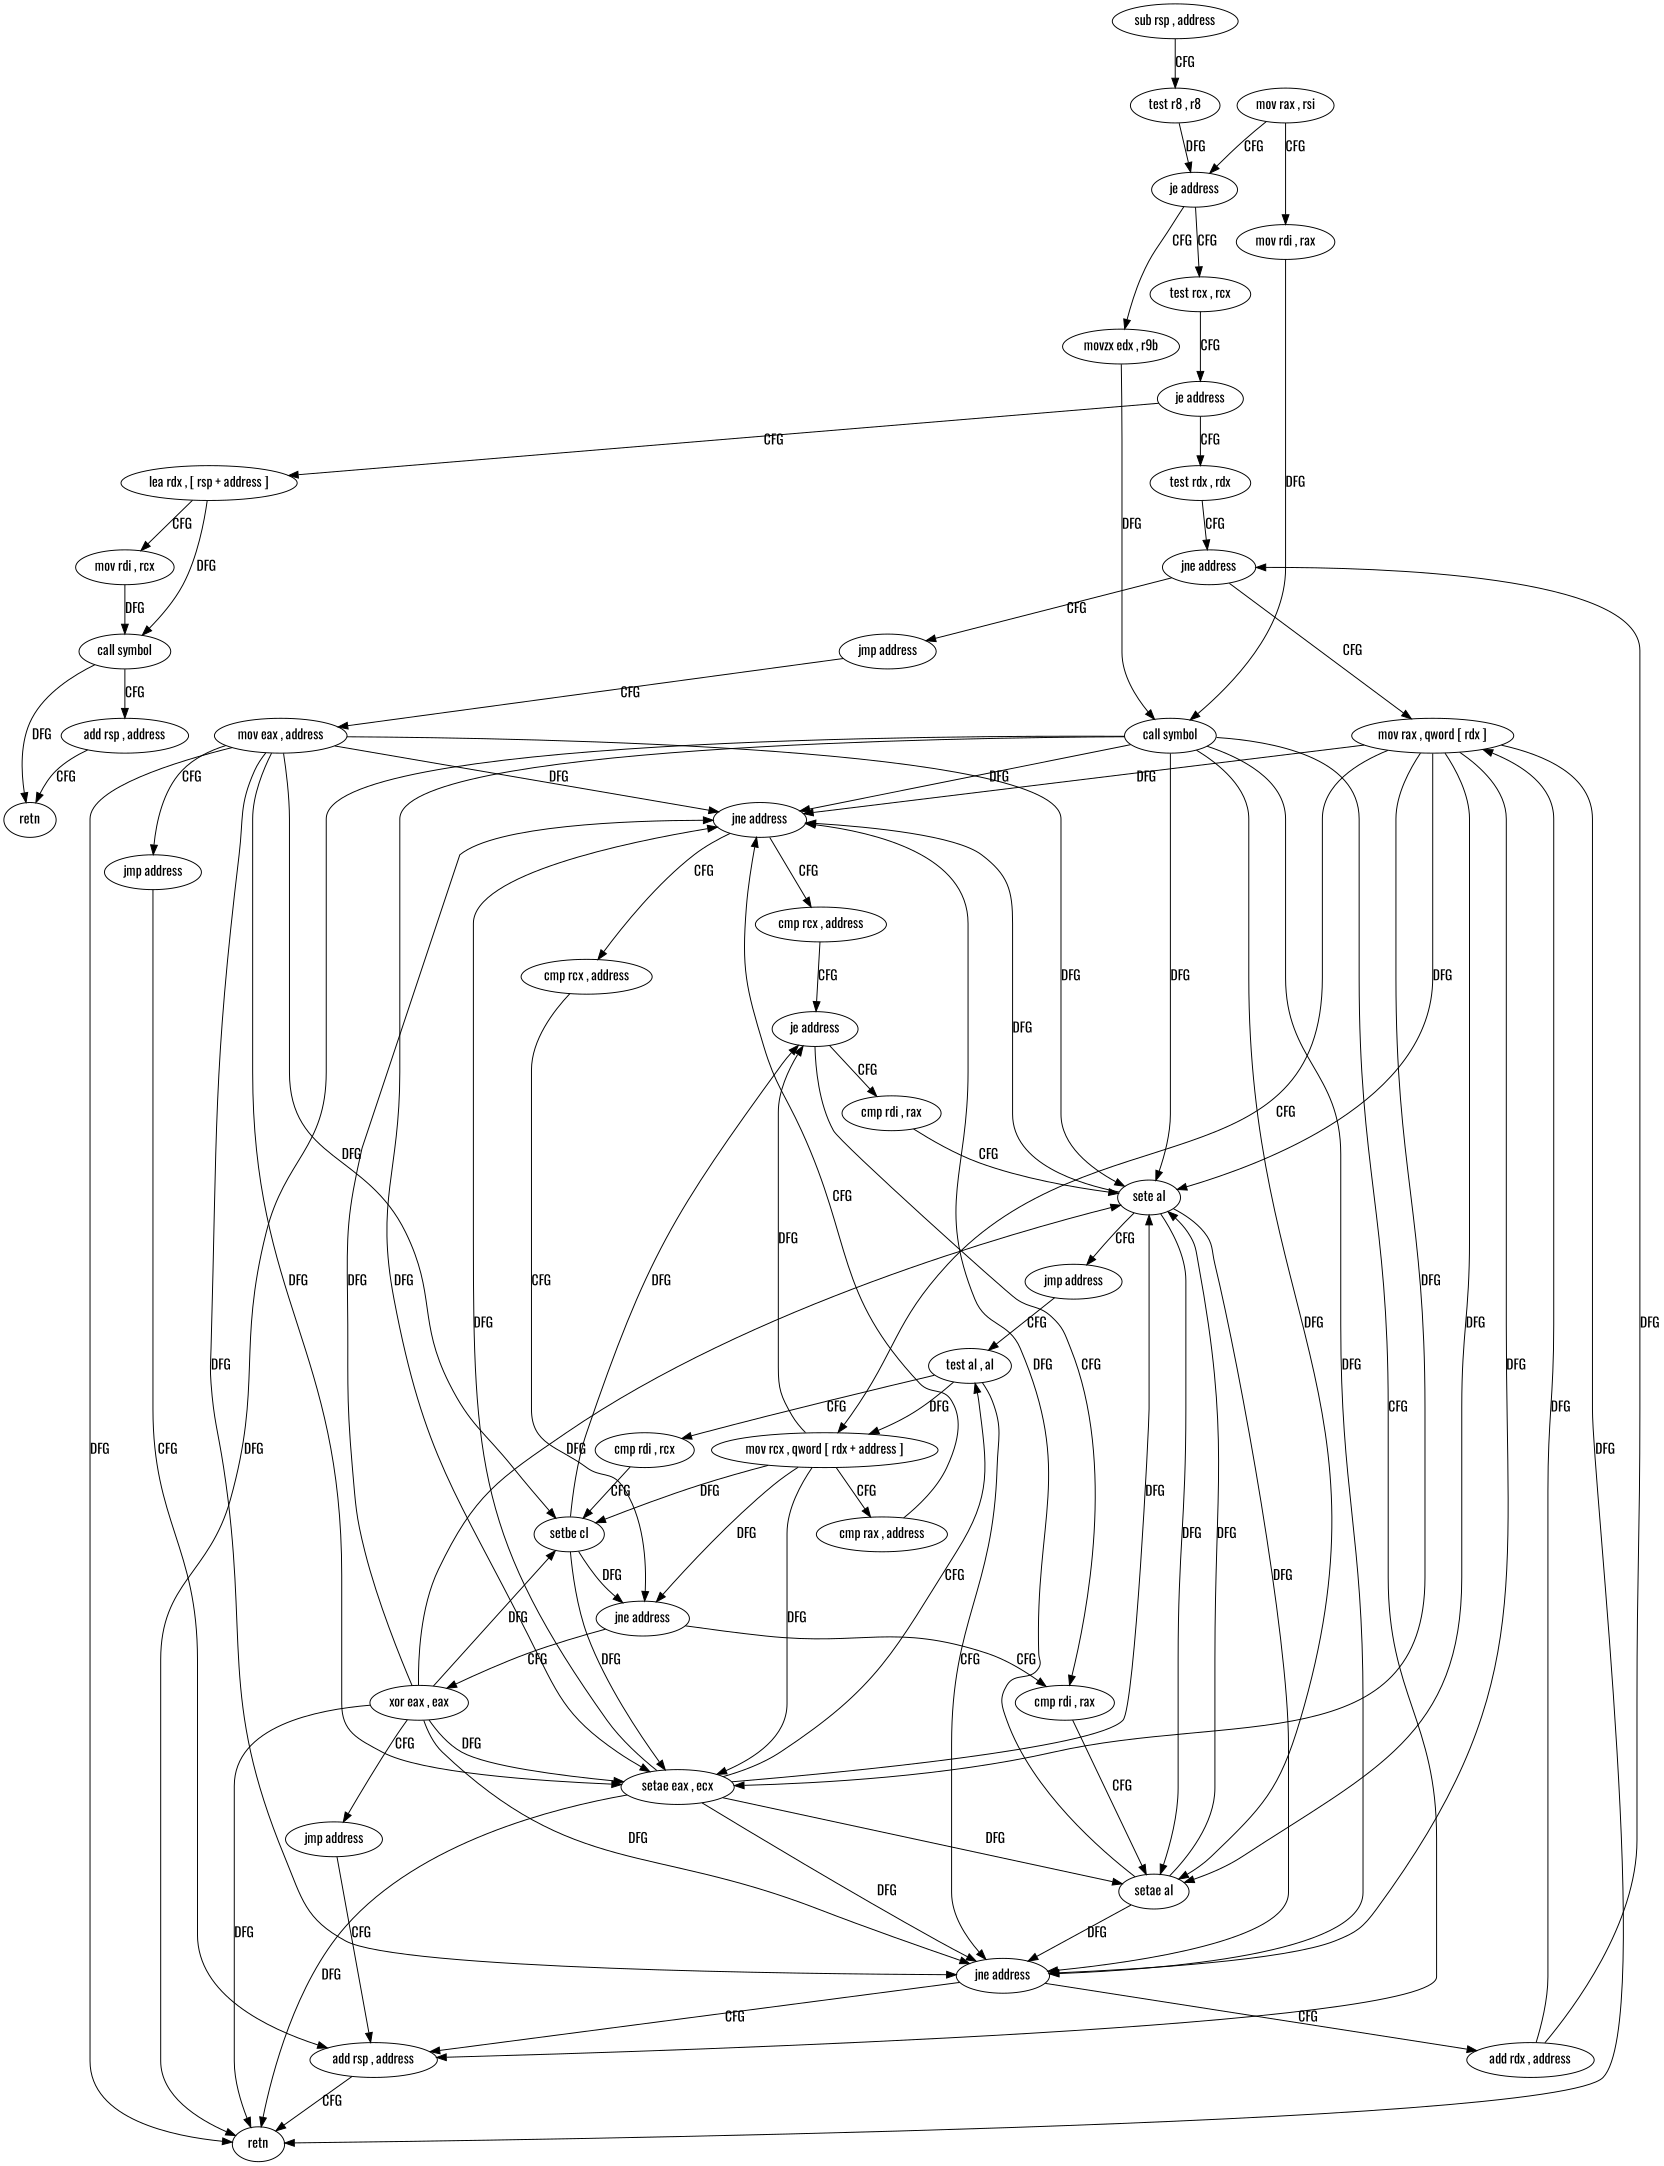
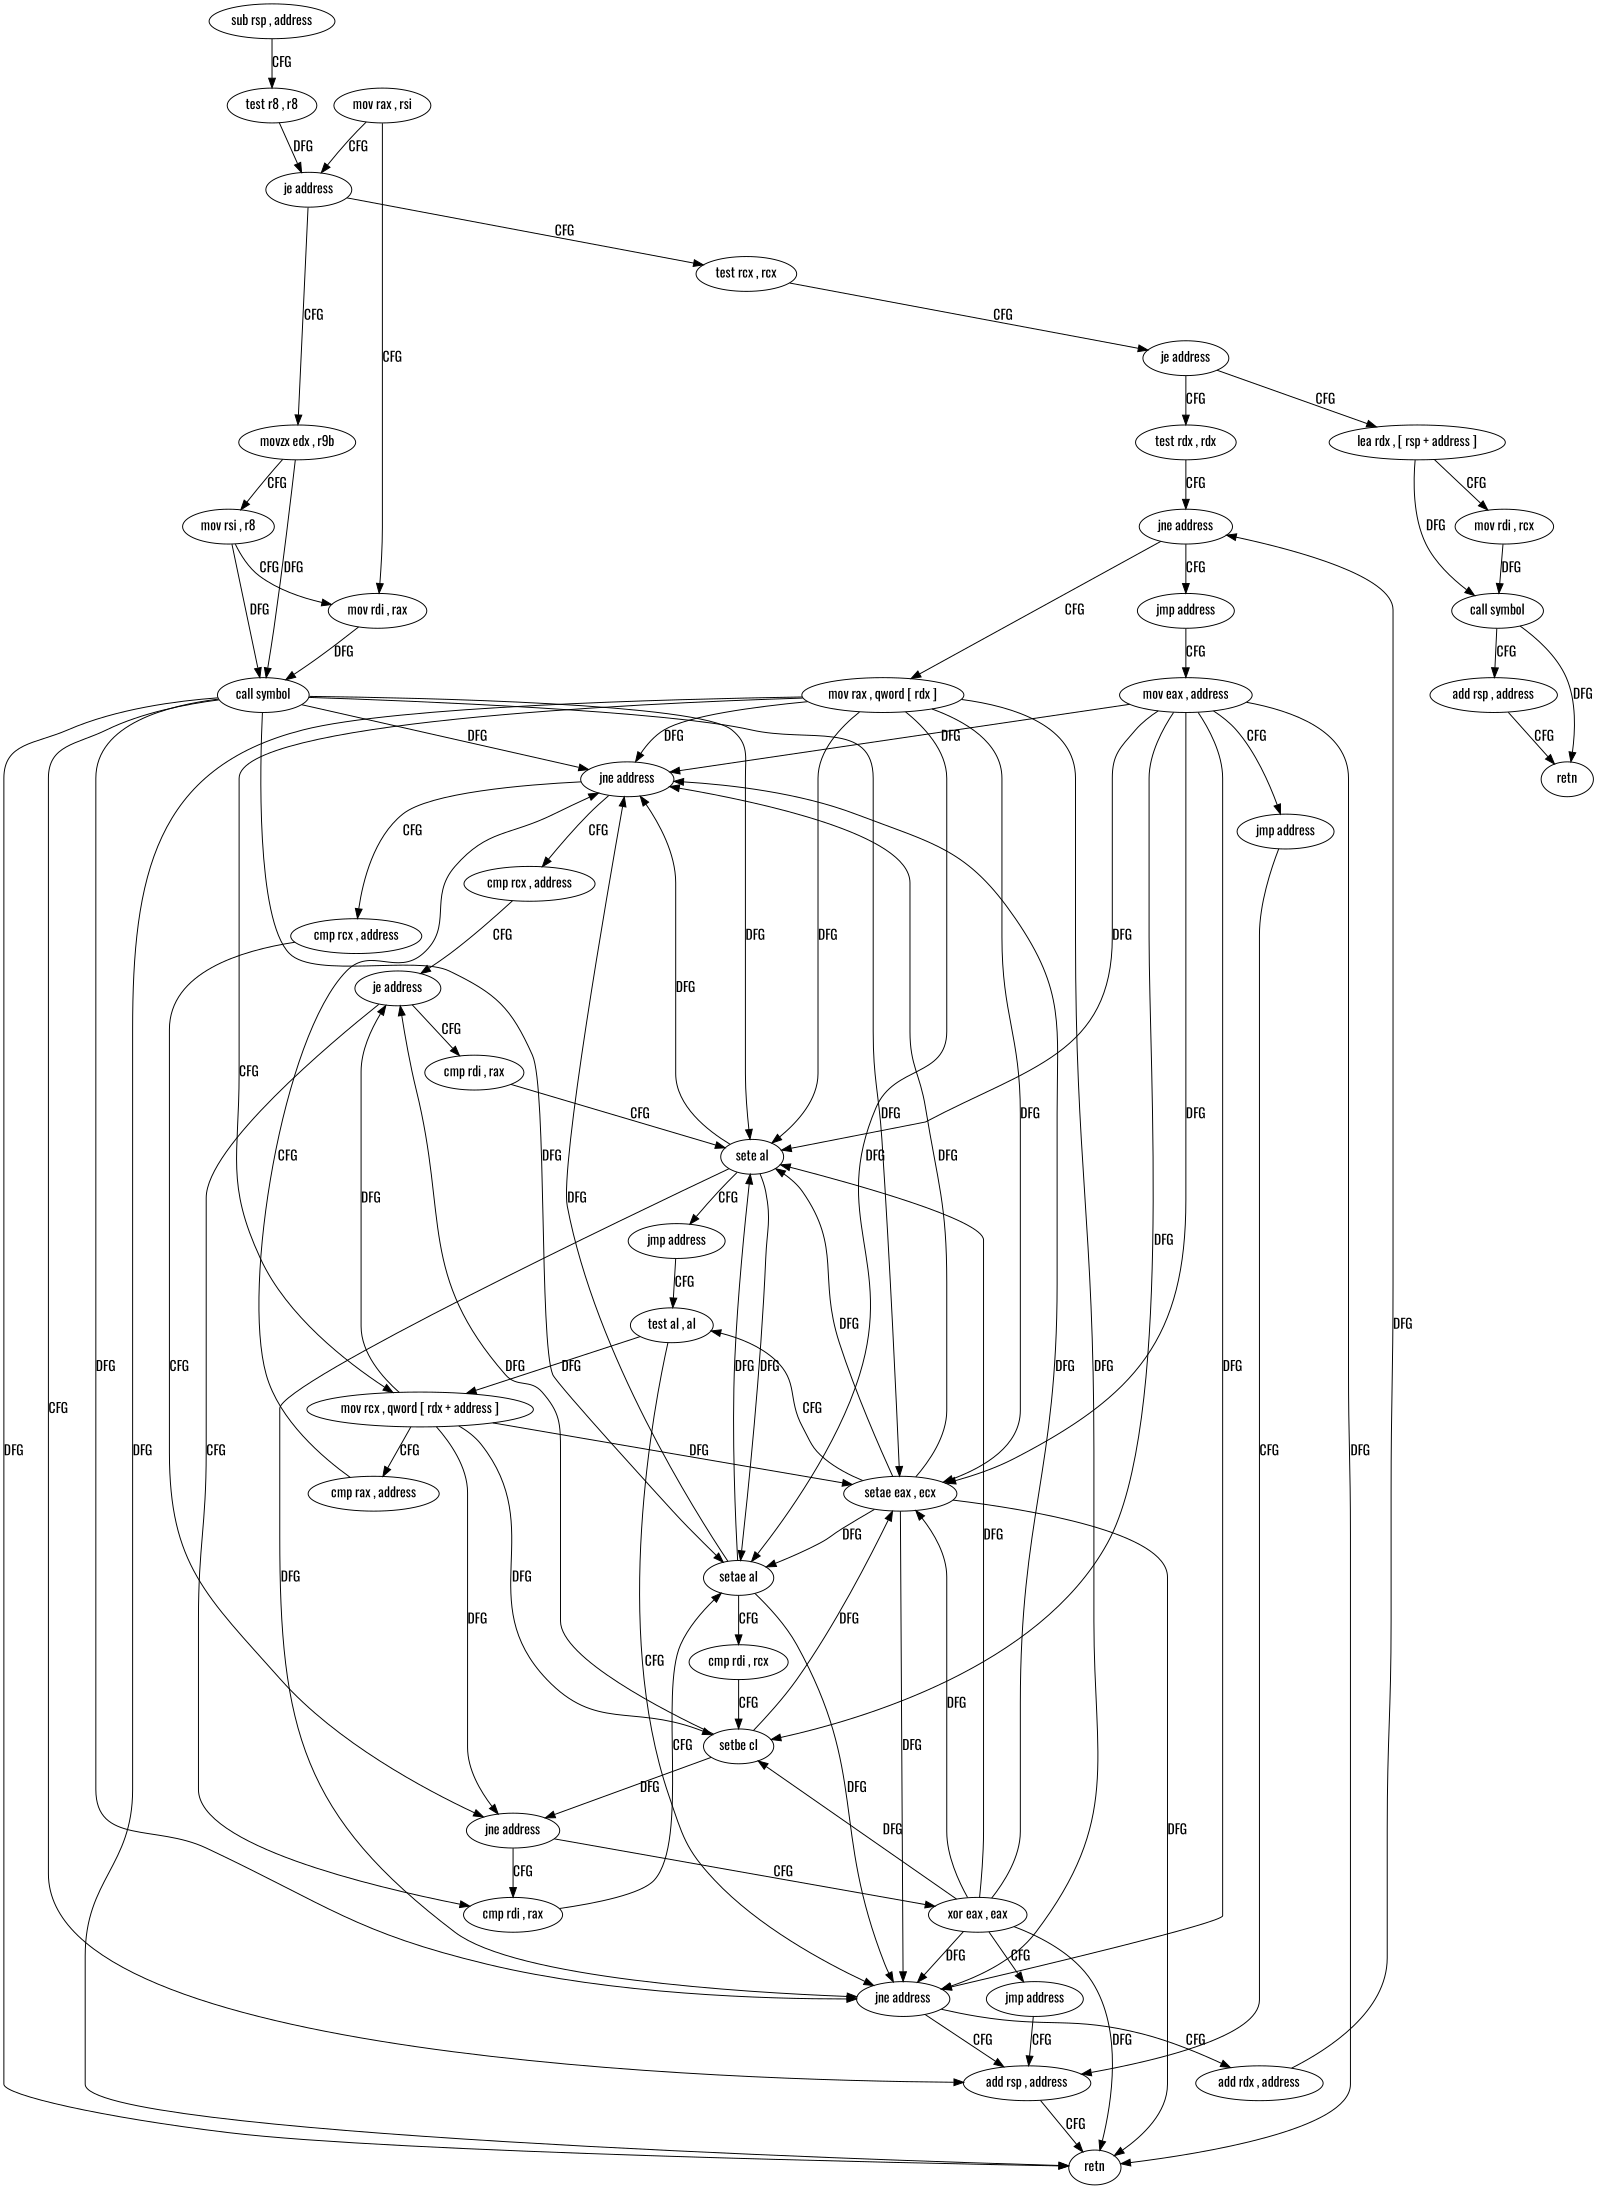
none -> (228, 527)
(1552, 1384) -> none
(813, 1405) -> (739, 1615)
